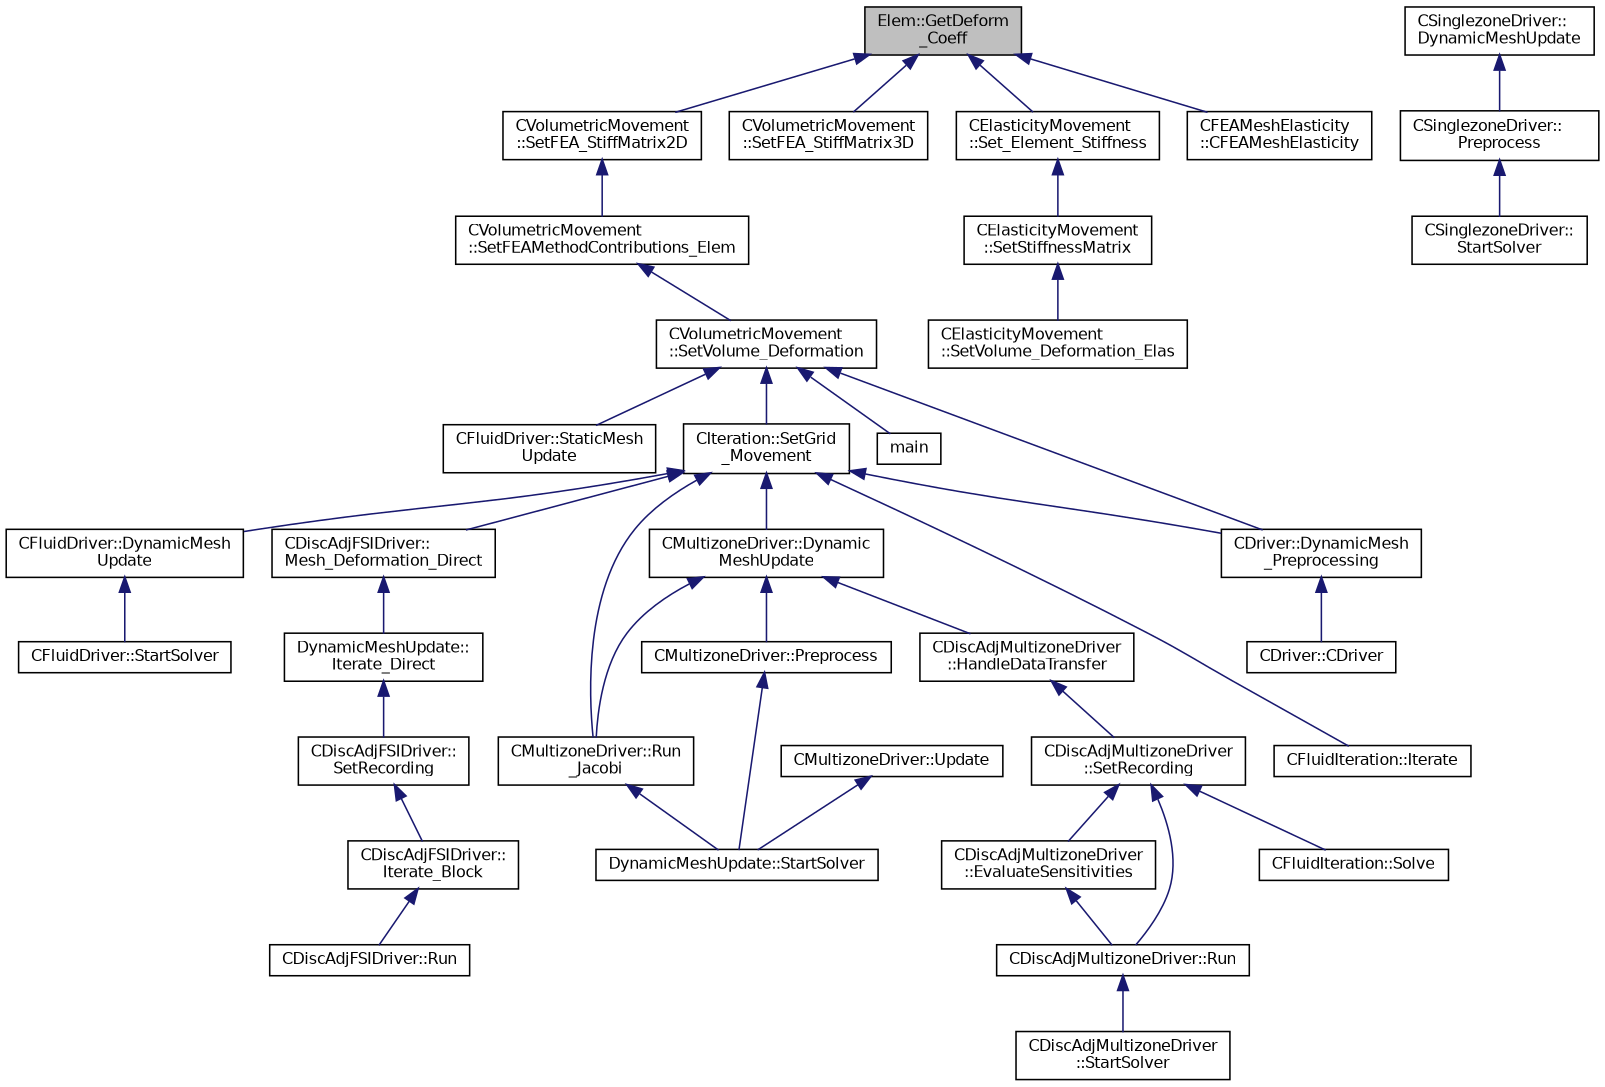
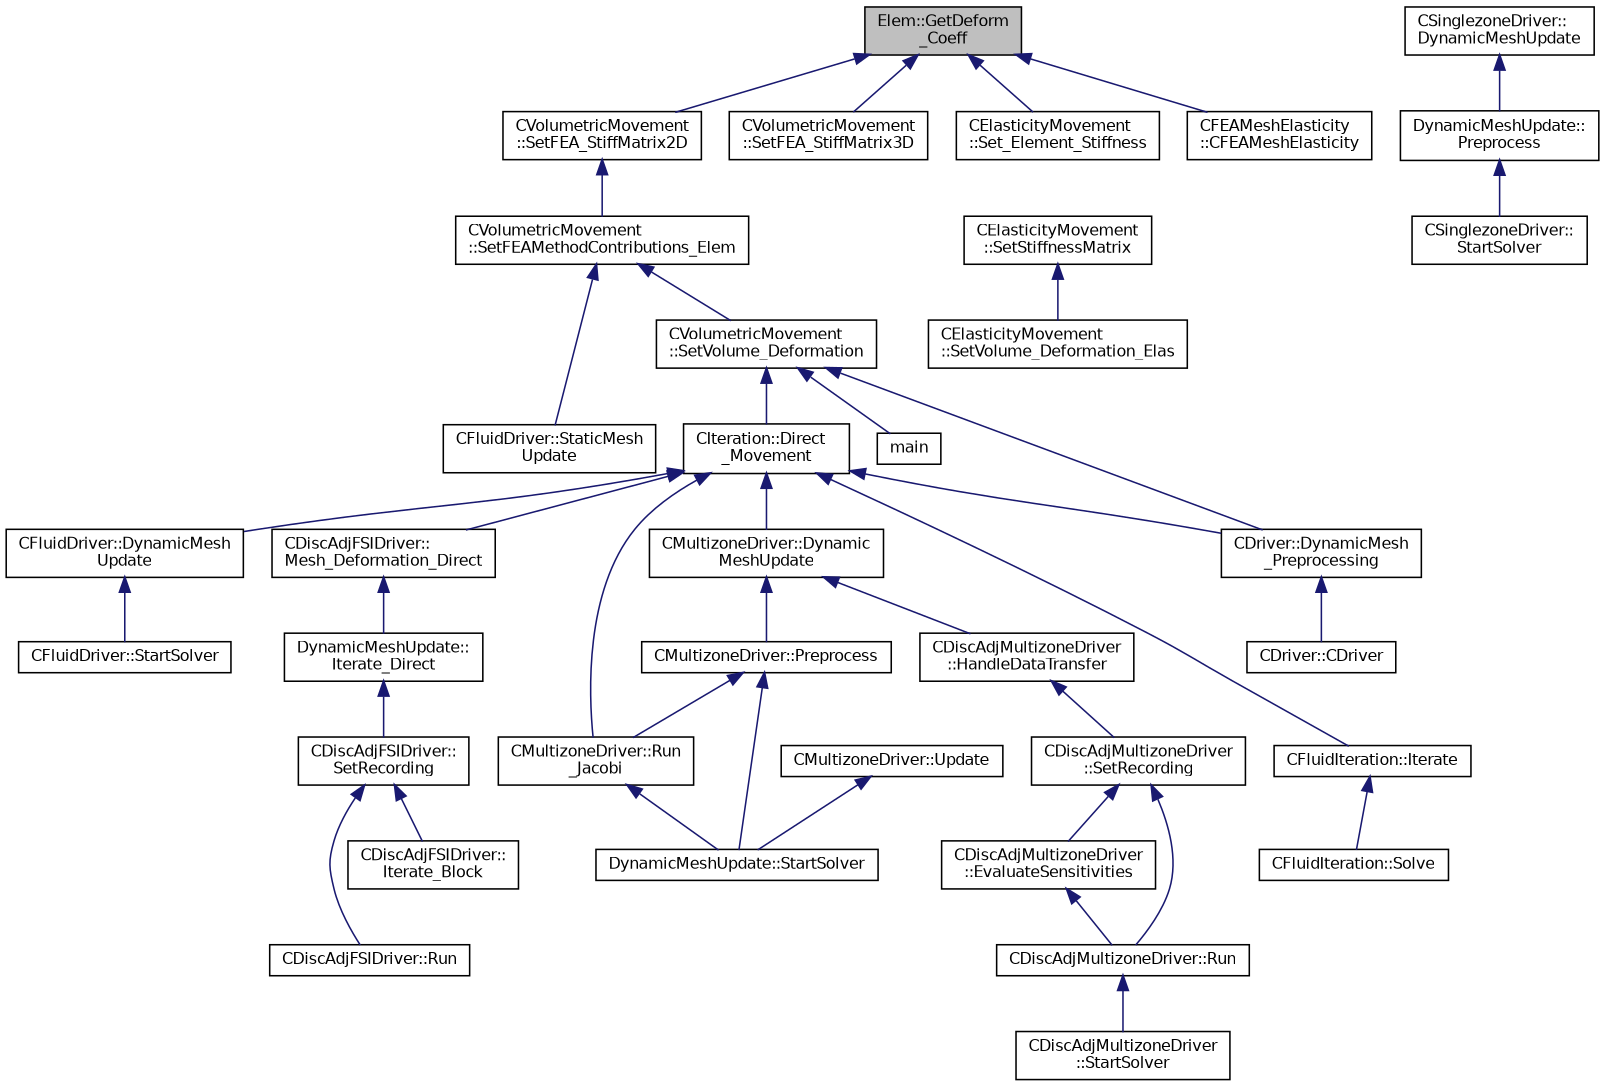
(1500, 136) -> (1500, 136)
(1058, 196) -> none
(651, 400) -> (574, 352)
(766, 449) -> (766, 449)
(619, 646) -> (681, 709)
(1263, 821) -> (1362, 821)
(394, 923) -> (331, 872)
